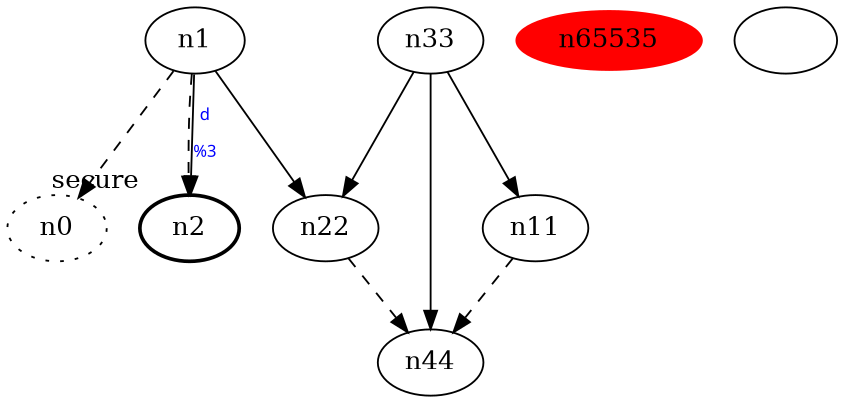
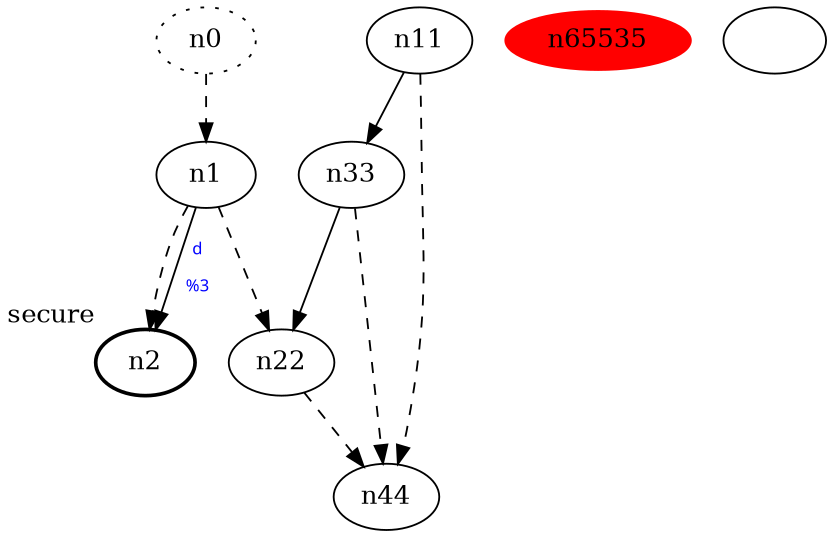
(255, 126) -> (240, 260)
(478, 126) -> (390, 100)
(132, 127) -> (206, 99)
(431, 192) -> (368, 326)
